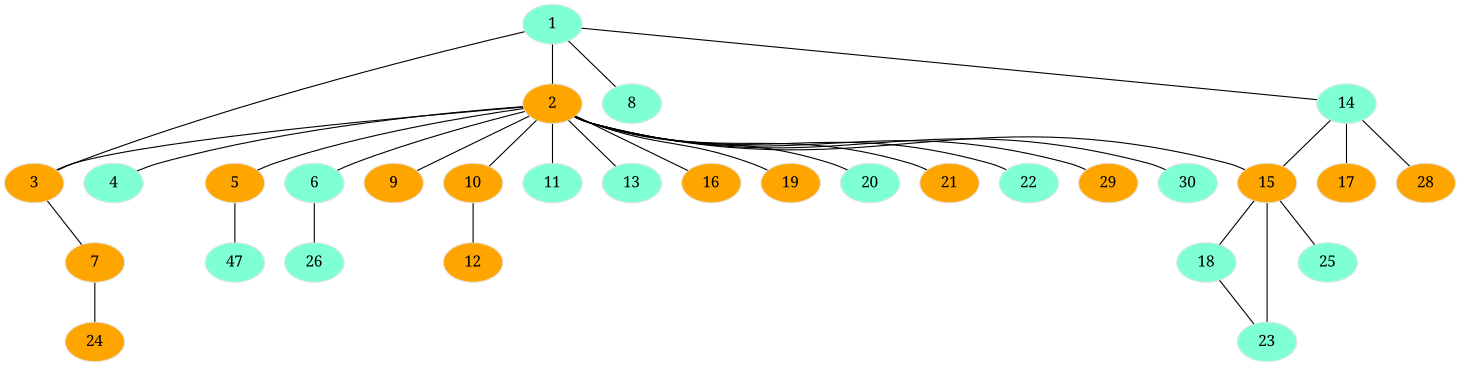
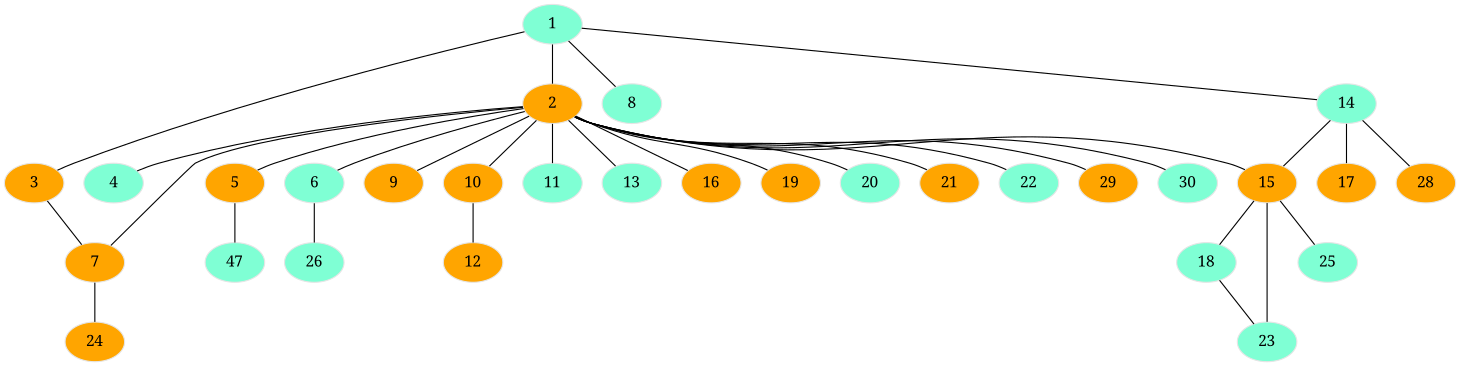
(253, 134) -> (212, 157)
